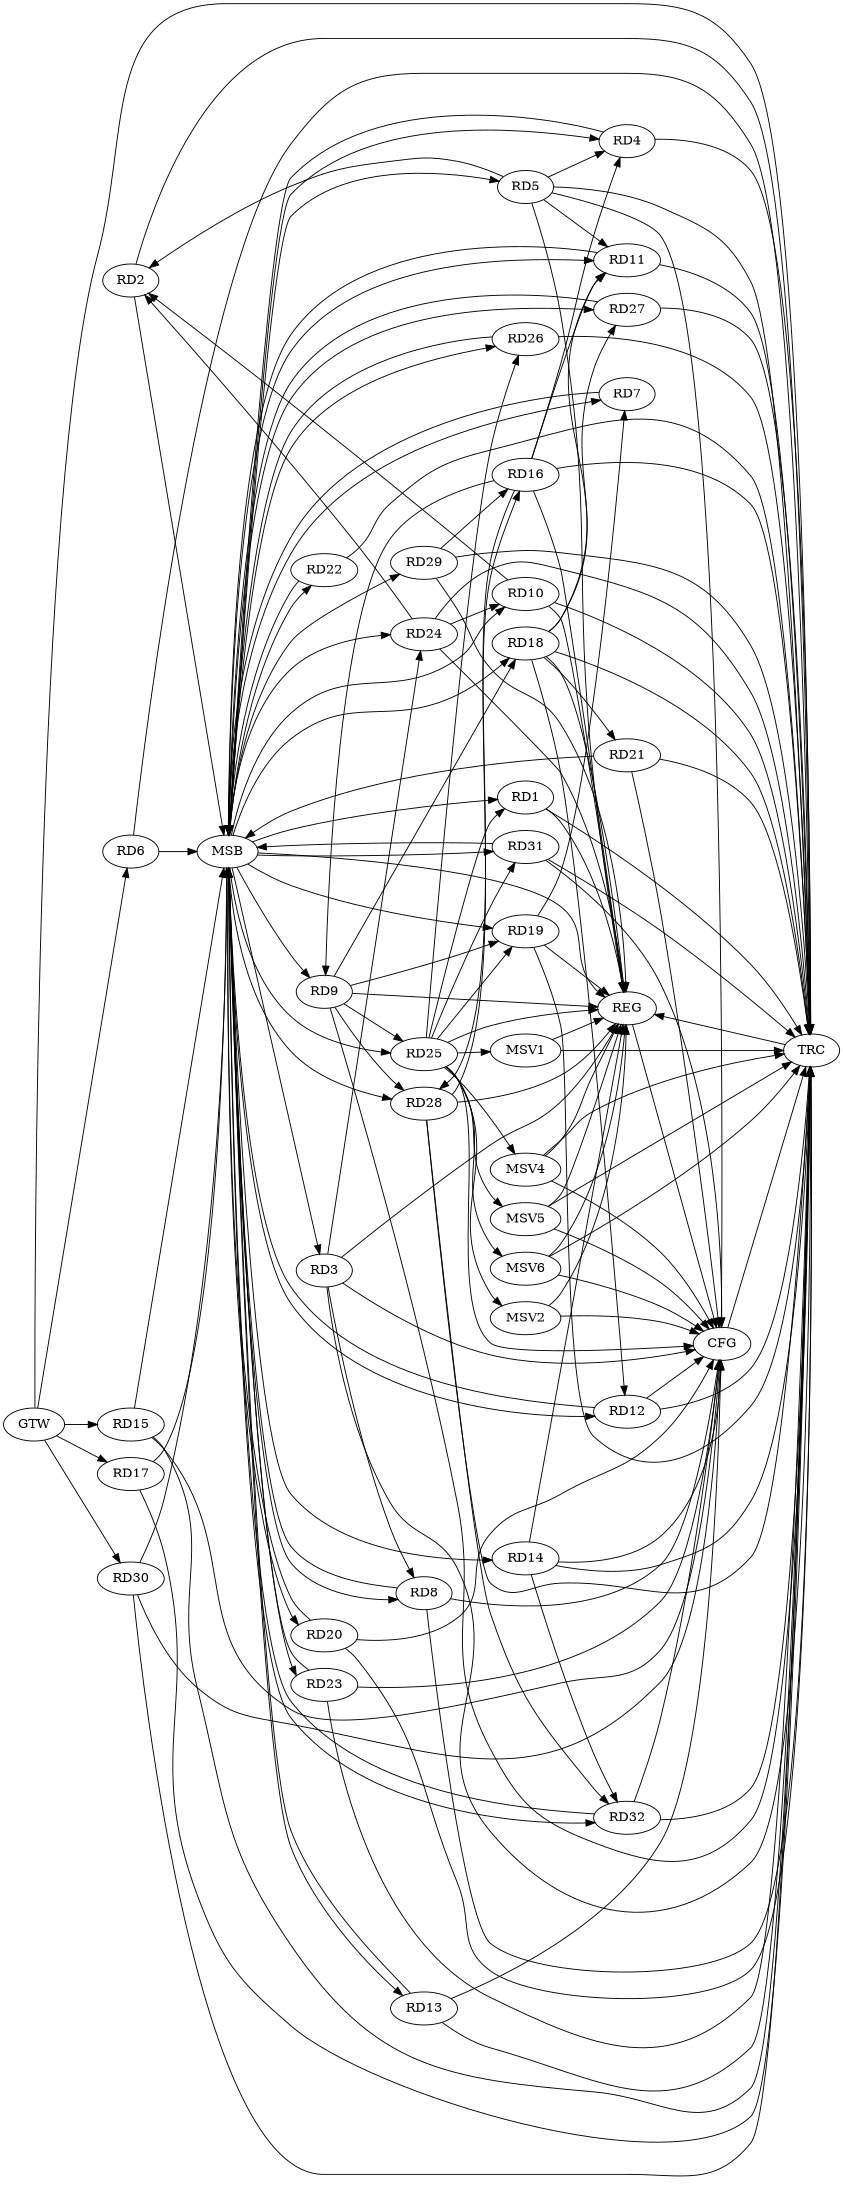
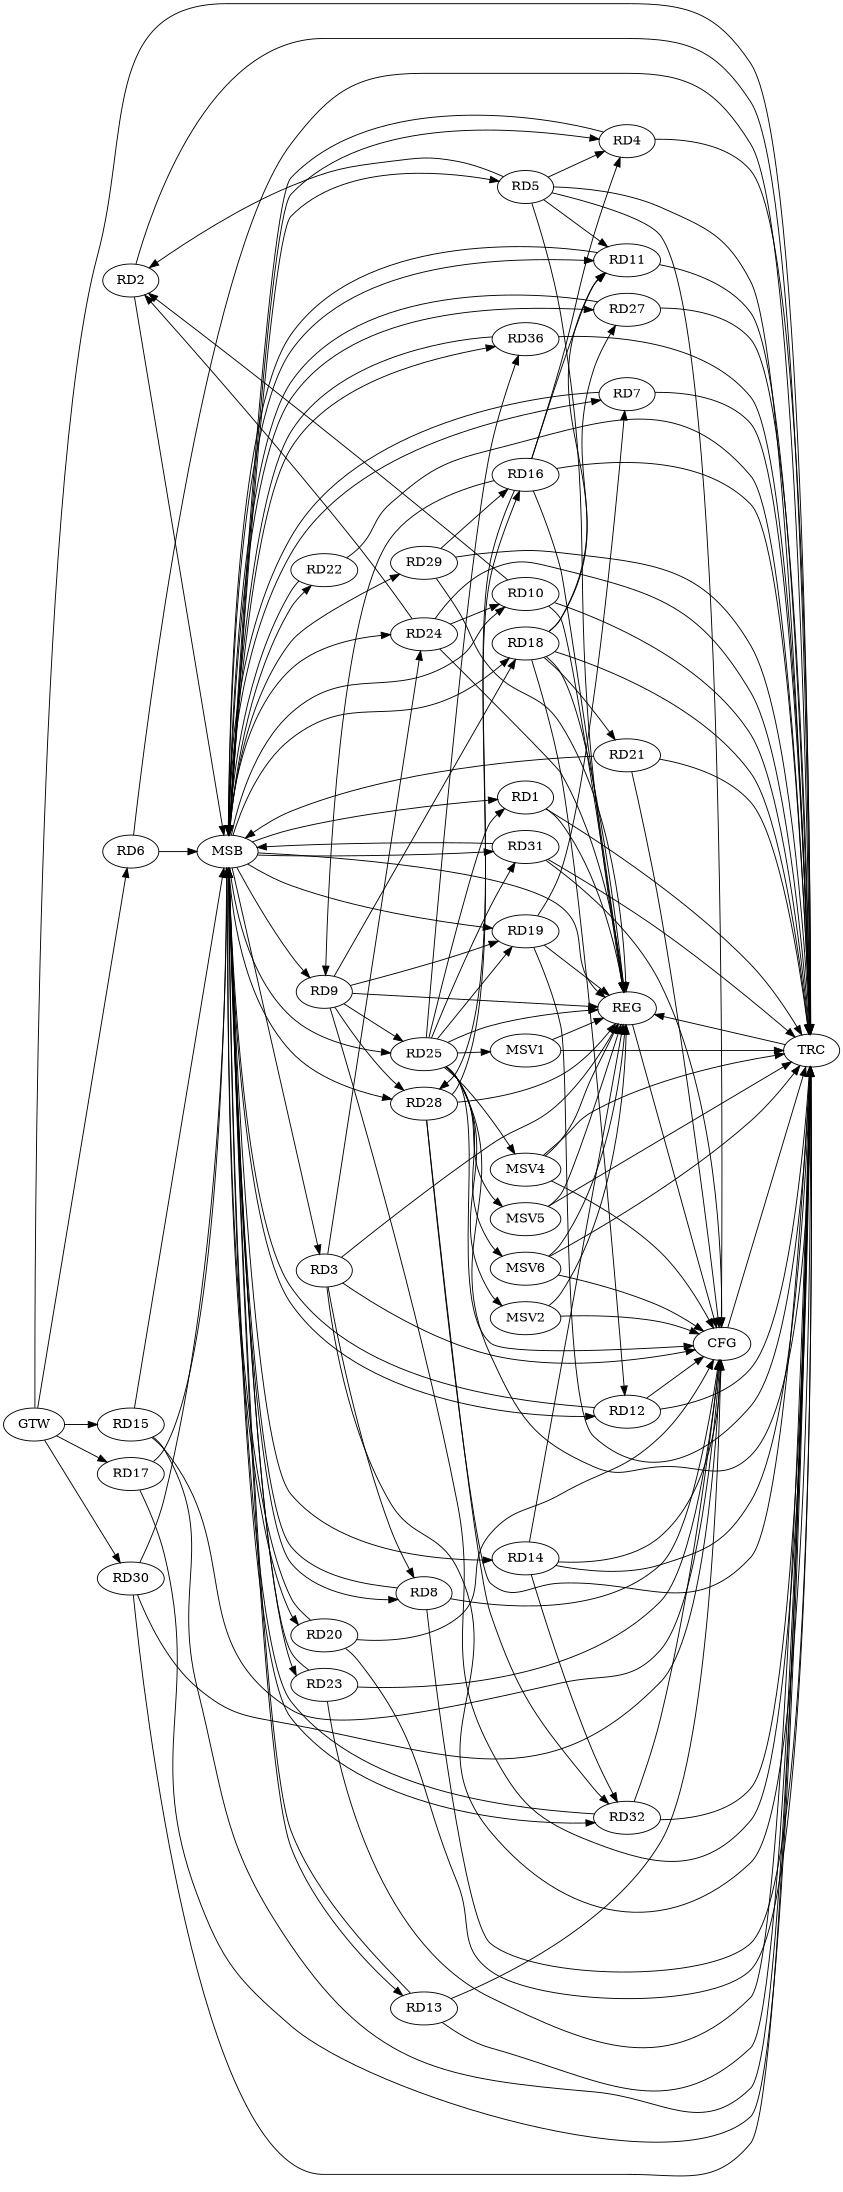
(526, 339) -> (526, 339)
none -> (792, 670)
(635, 1266) -> none
none -> (640, 1469)
